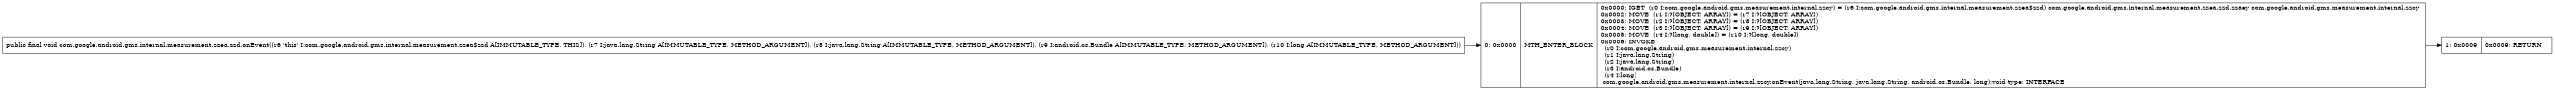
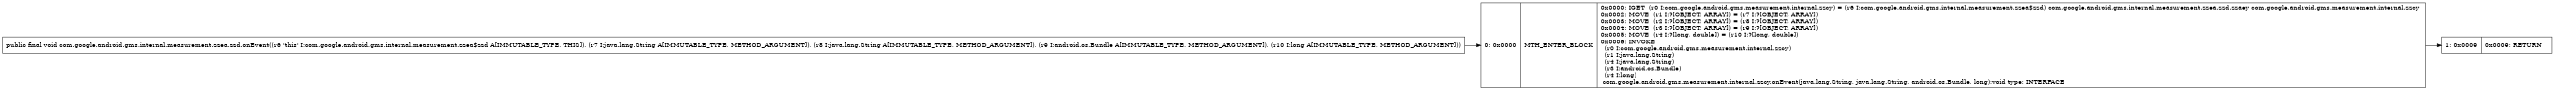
(1638, 62) -> (1638, 62)
